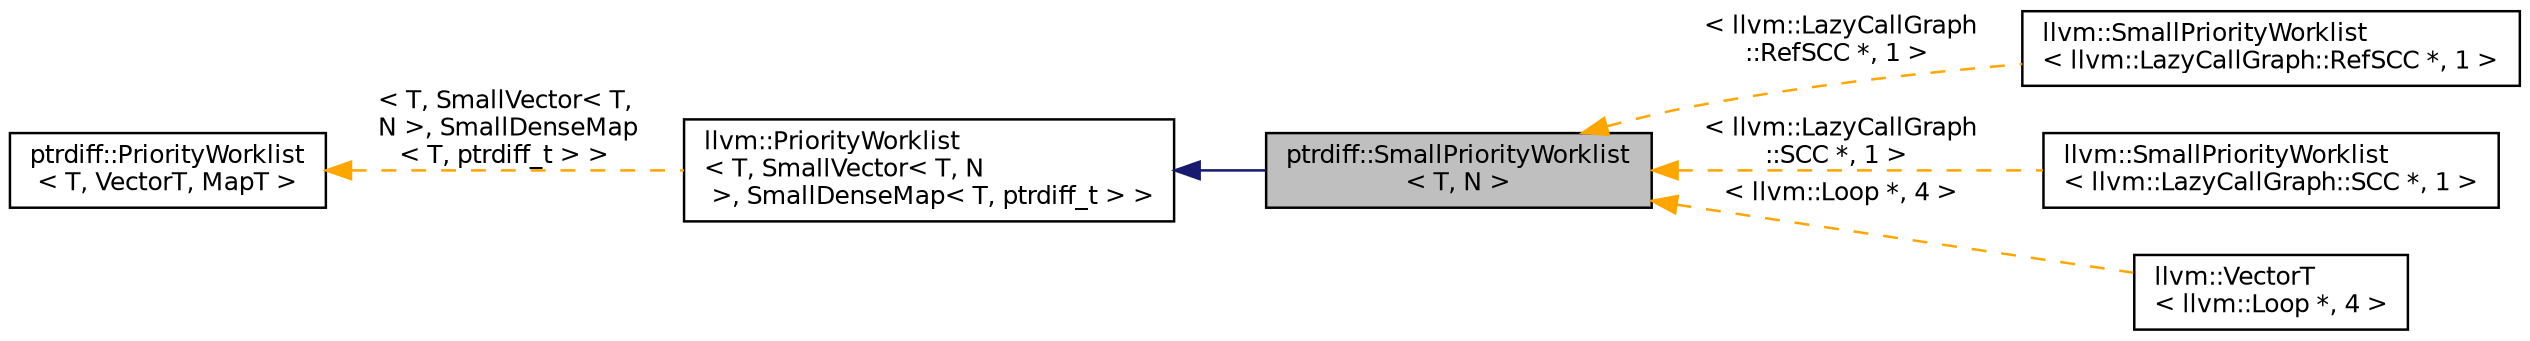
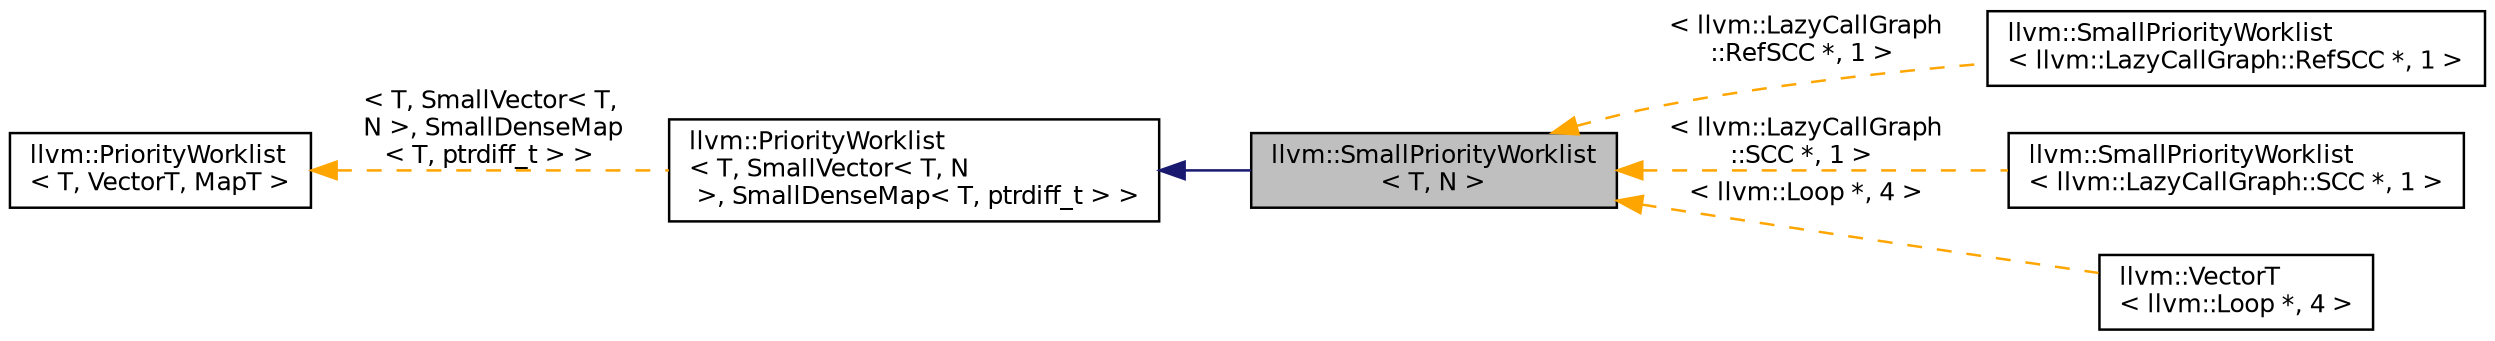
(168, 170) -> (160, 170)
(1459, 170) -> (1434, 170)
